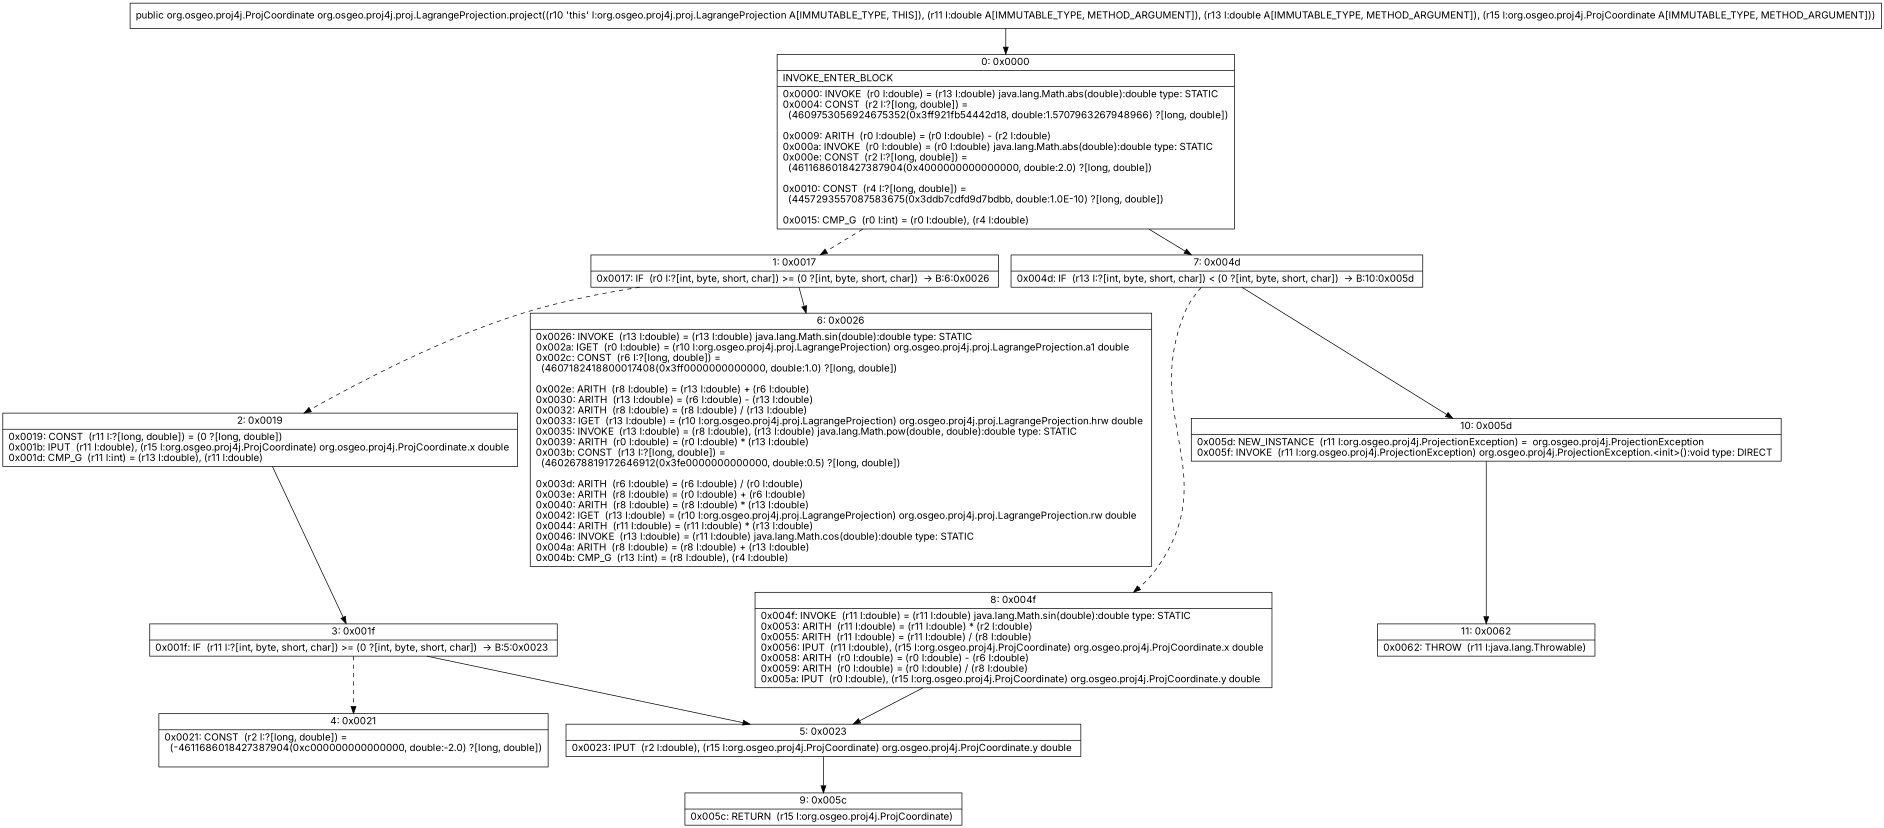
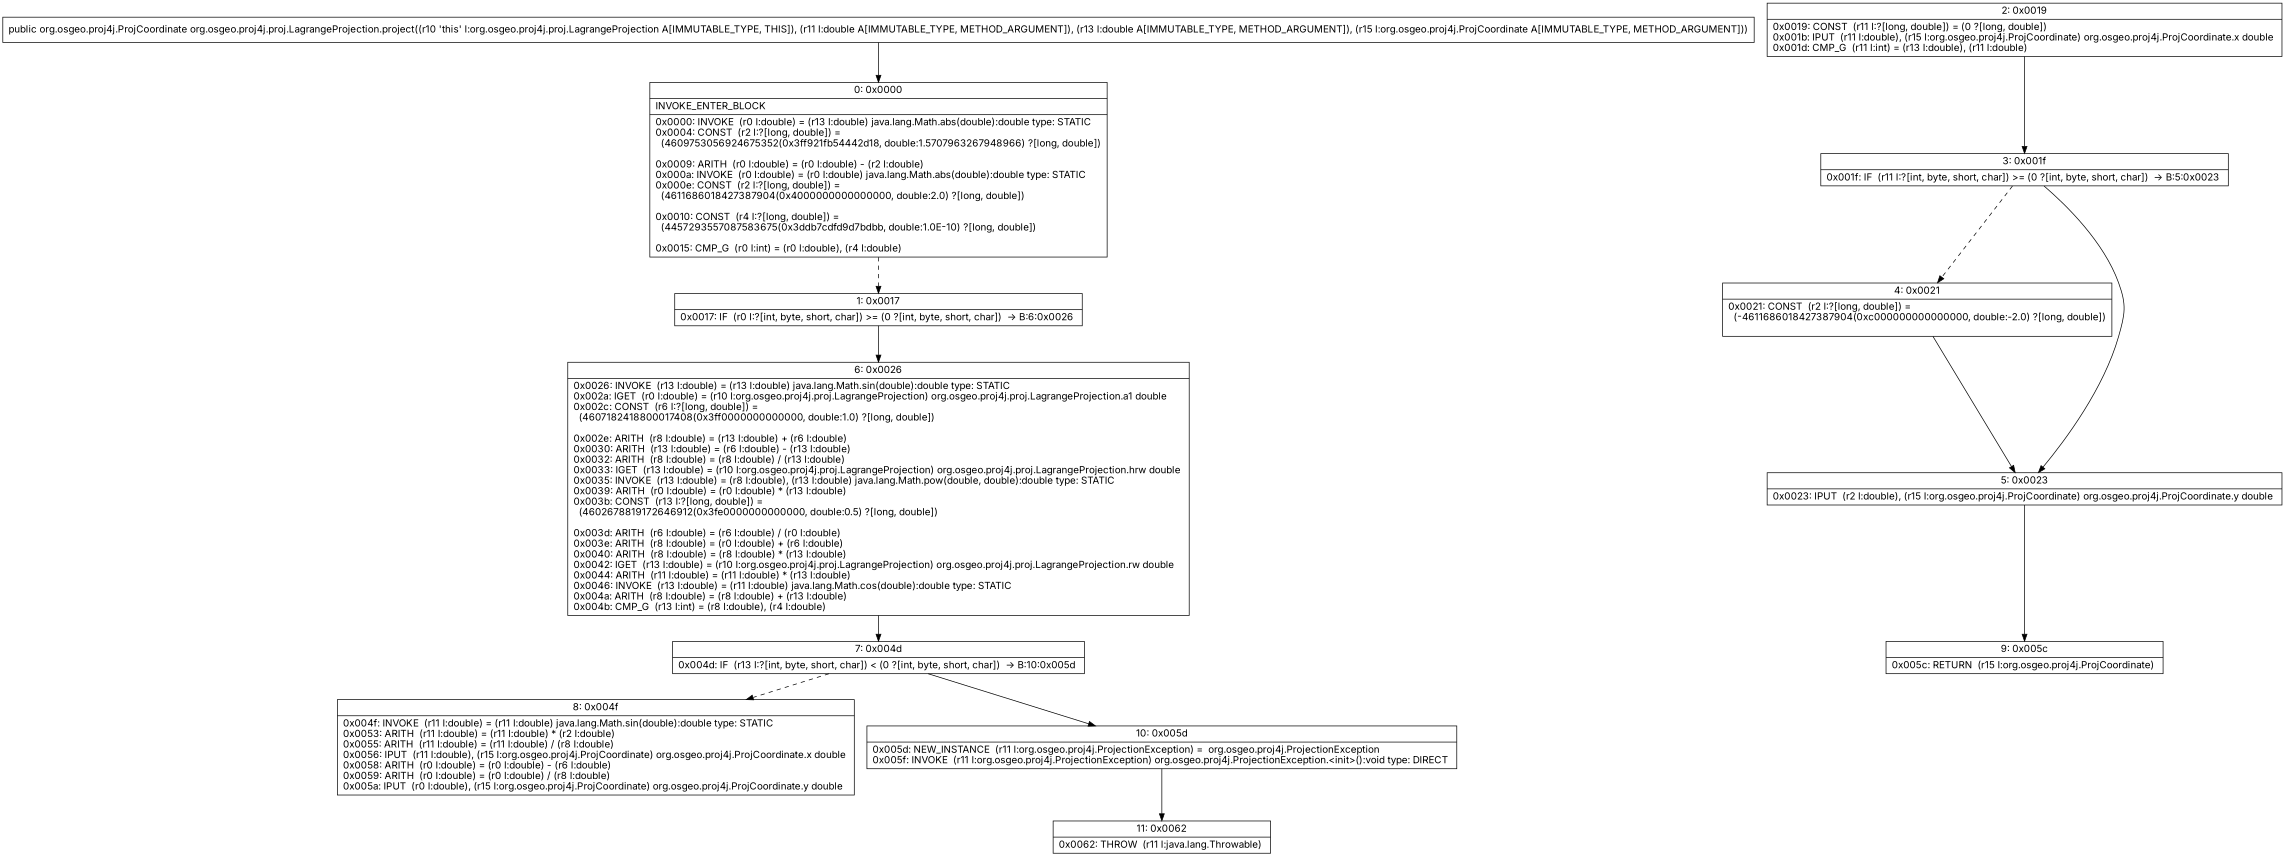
(1167, 240) -> (878, 625)
(469, 332) -> none
(891, 704) -> (1972, 401)
